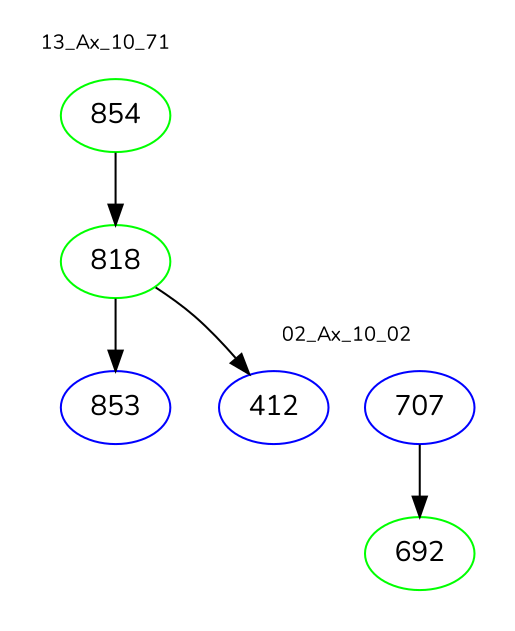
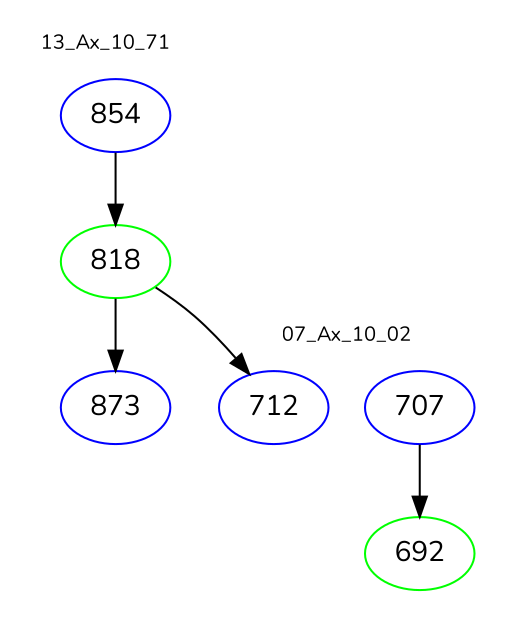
(116, 116) -> (116, 116)
(347, 336) -> (347, 336)
(116, 408) -> (116, 408)
(274, 408) -> (274, 408)
